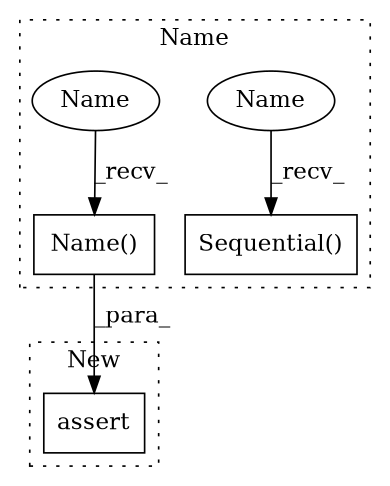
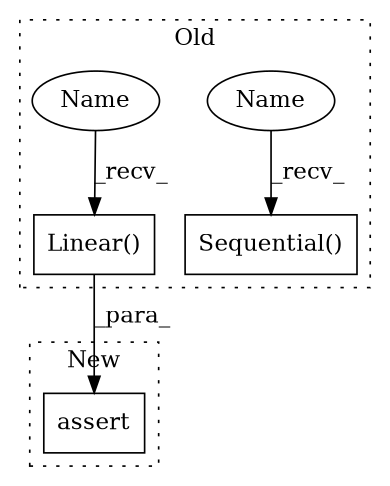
(195, 39) -> (195, 39)
(94, 245) -> (94, 245)
